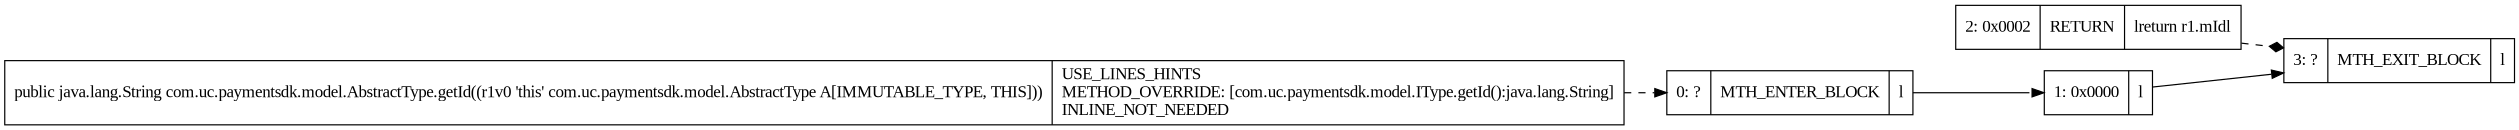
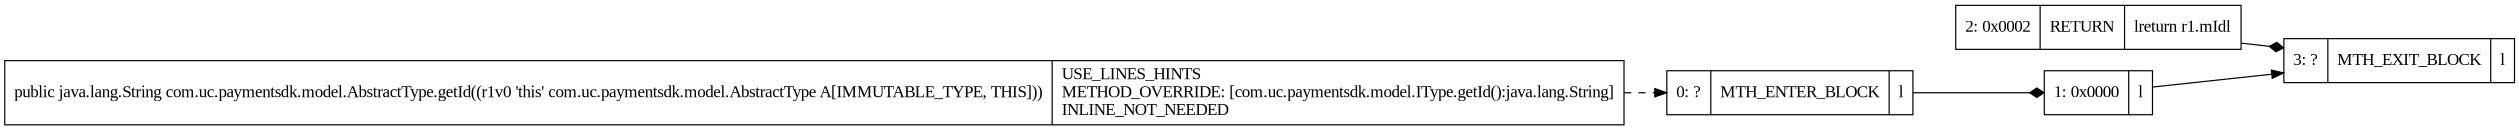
(2255, 45) -> (2255, 45)
(1971, 93) -> (1971, 93)
